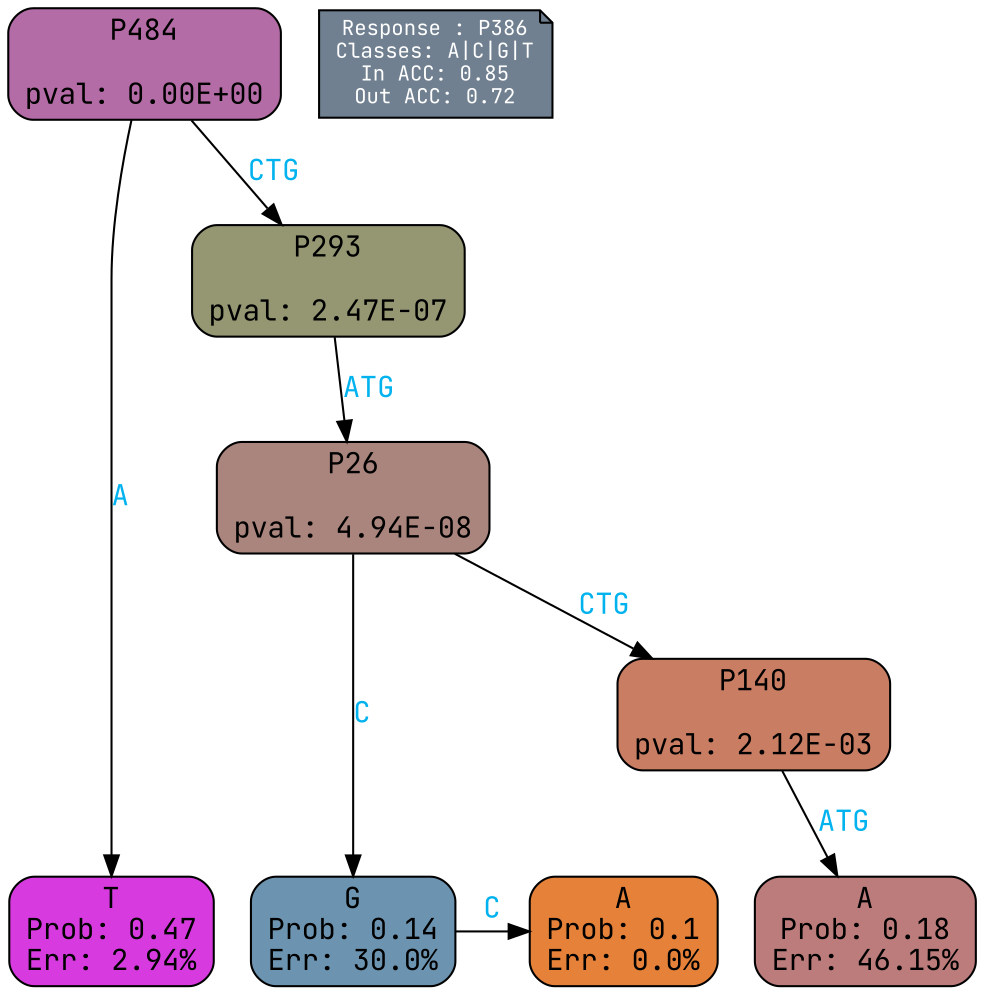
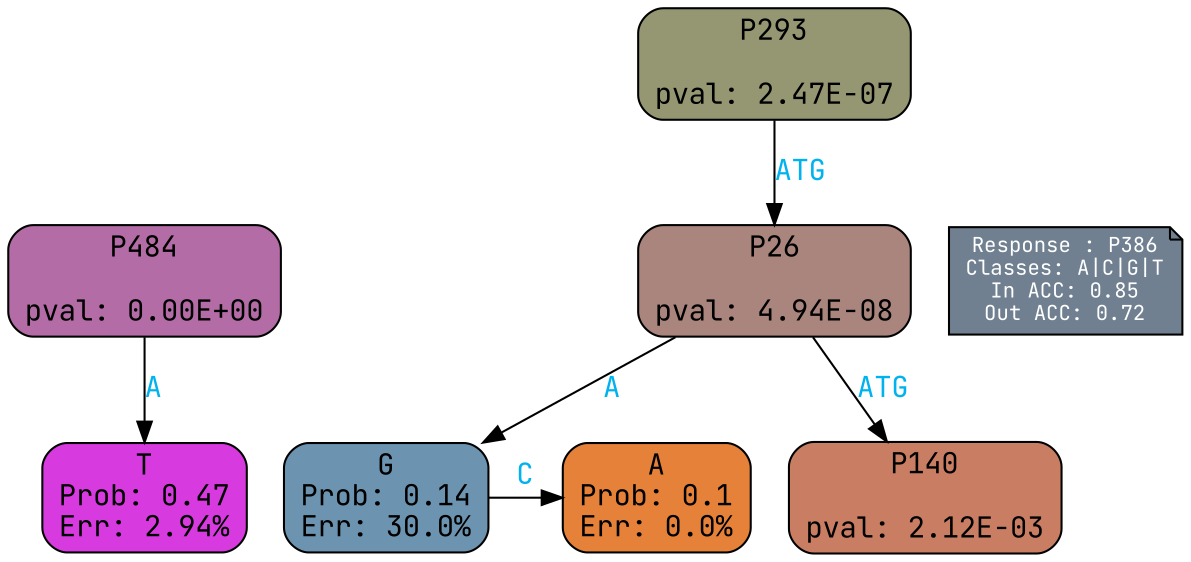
(229, 164) -> none
(604, 606) -> (883, 389)
(362, 715) -> (612, 389)
(865, 931) -> none
